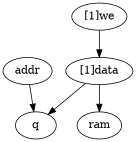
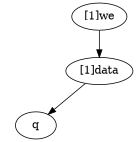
(28, 71) -> none
(99, 125) -> none
